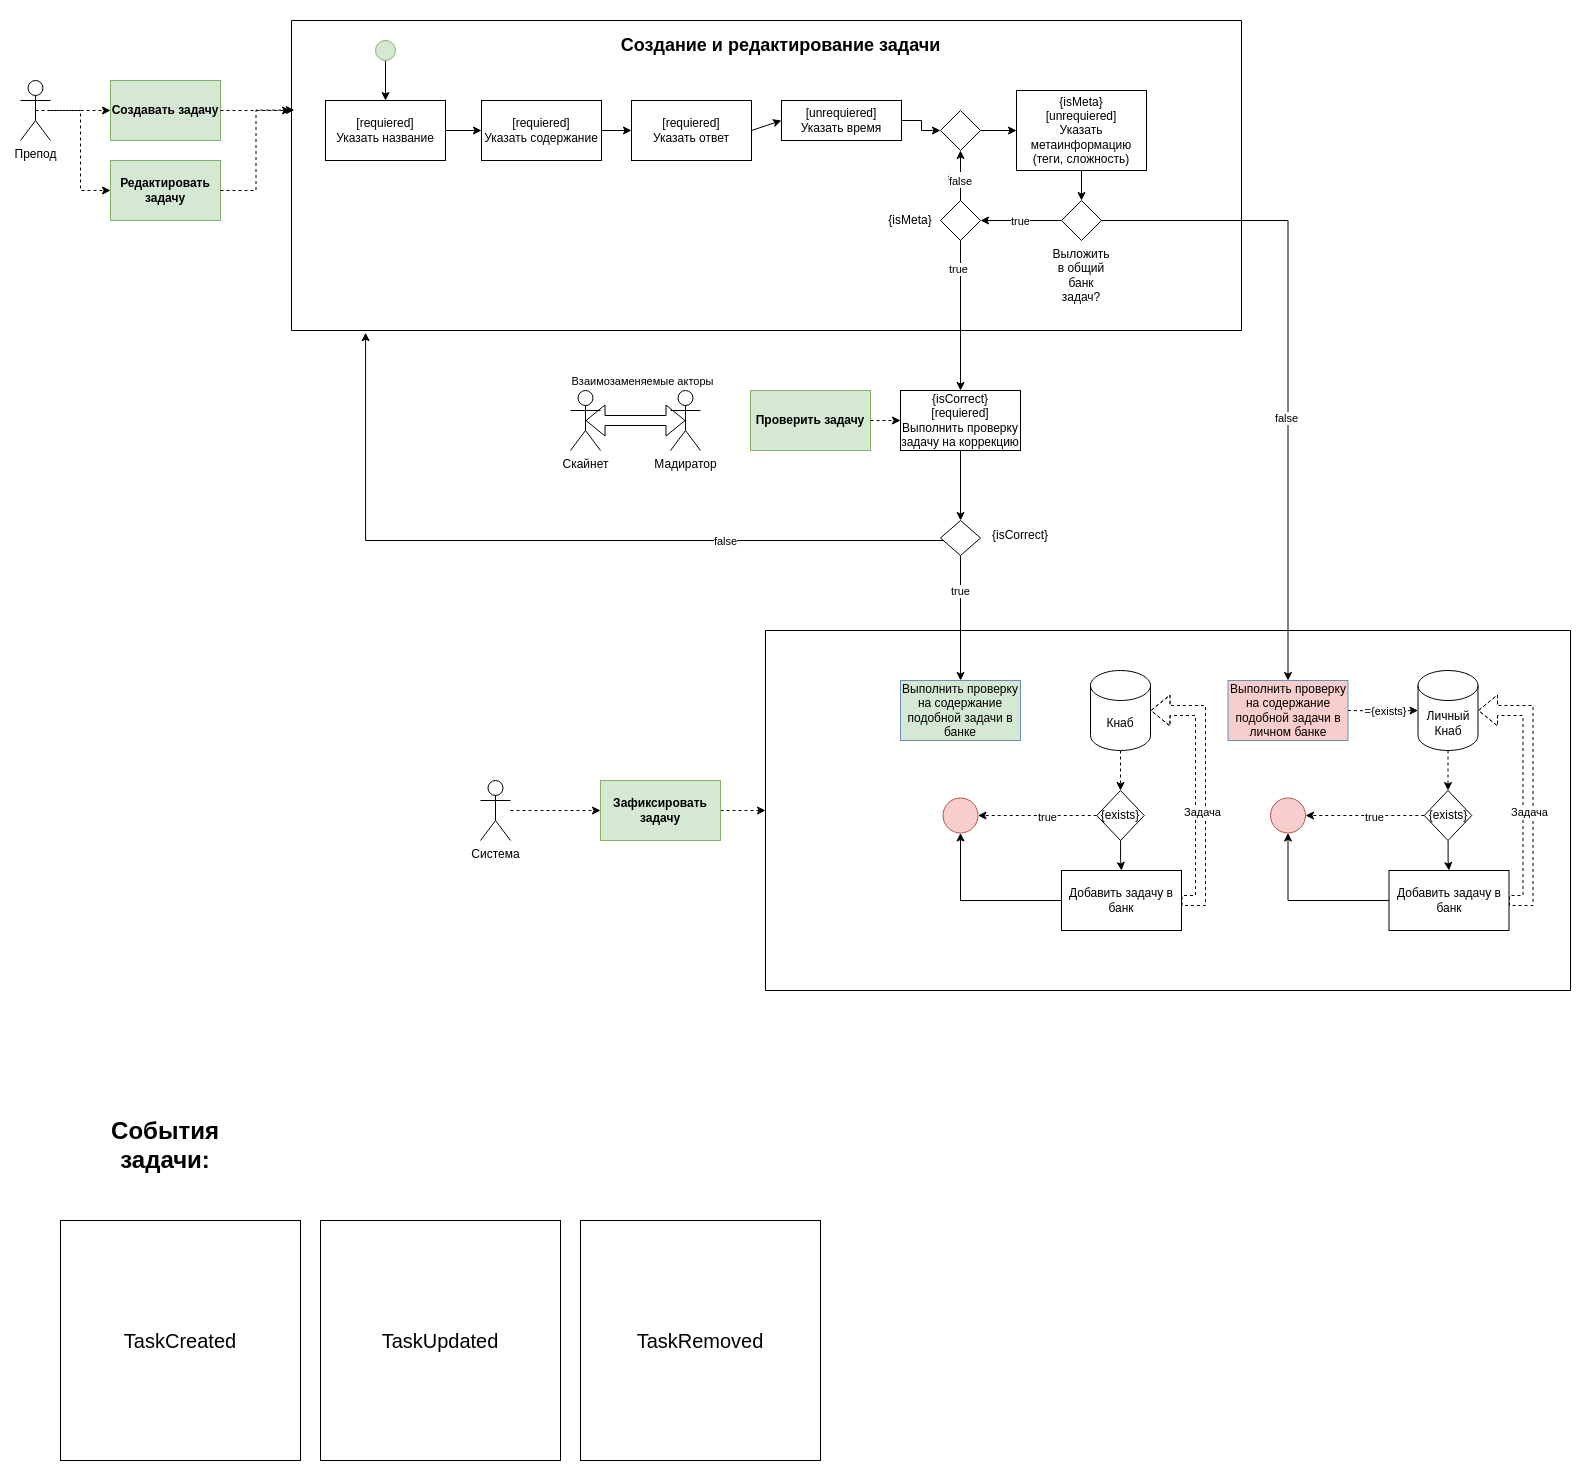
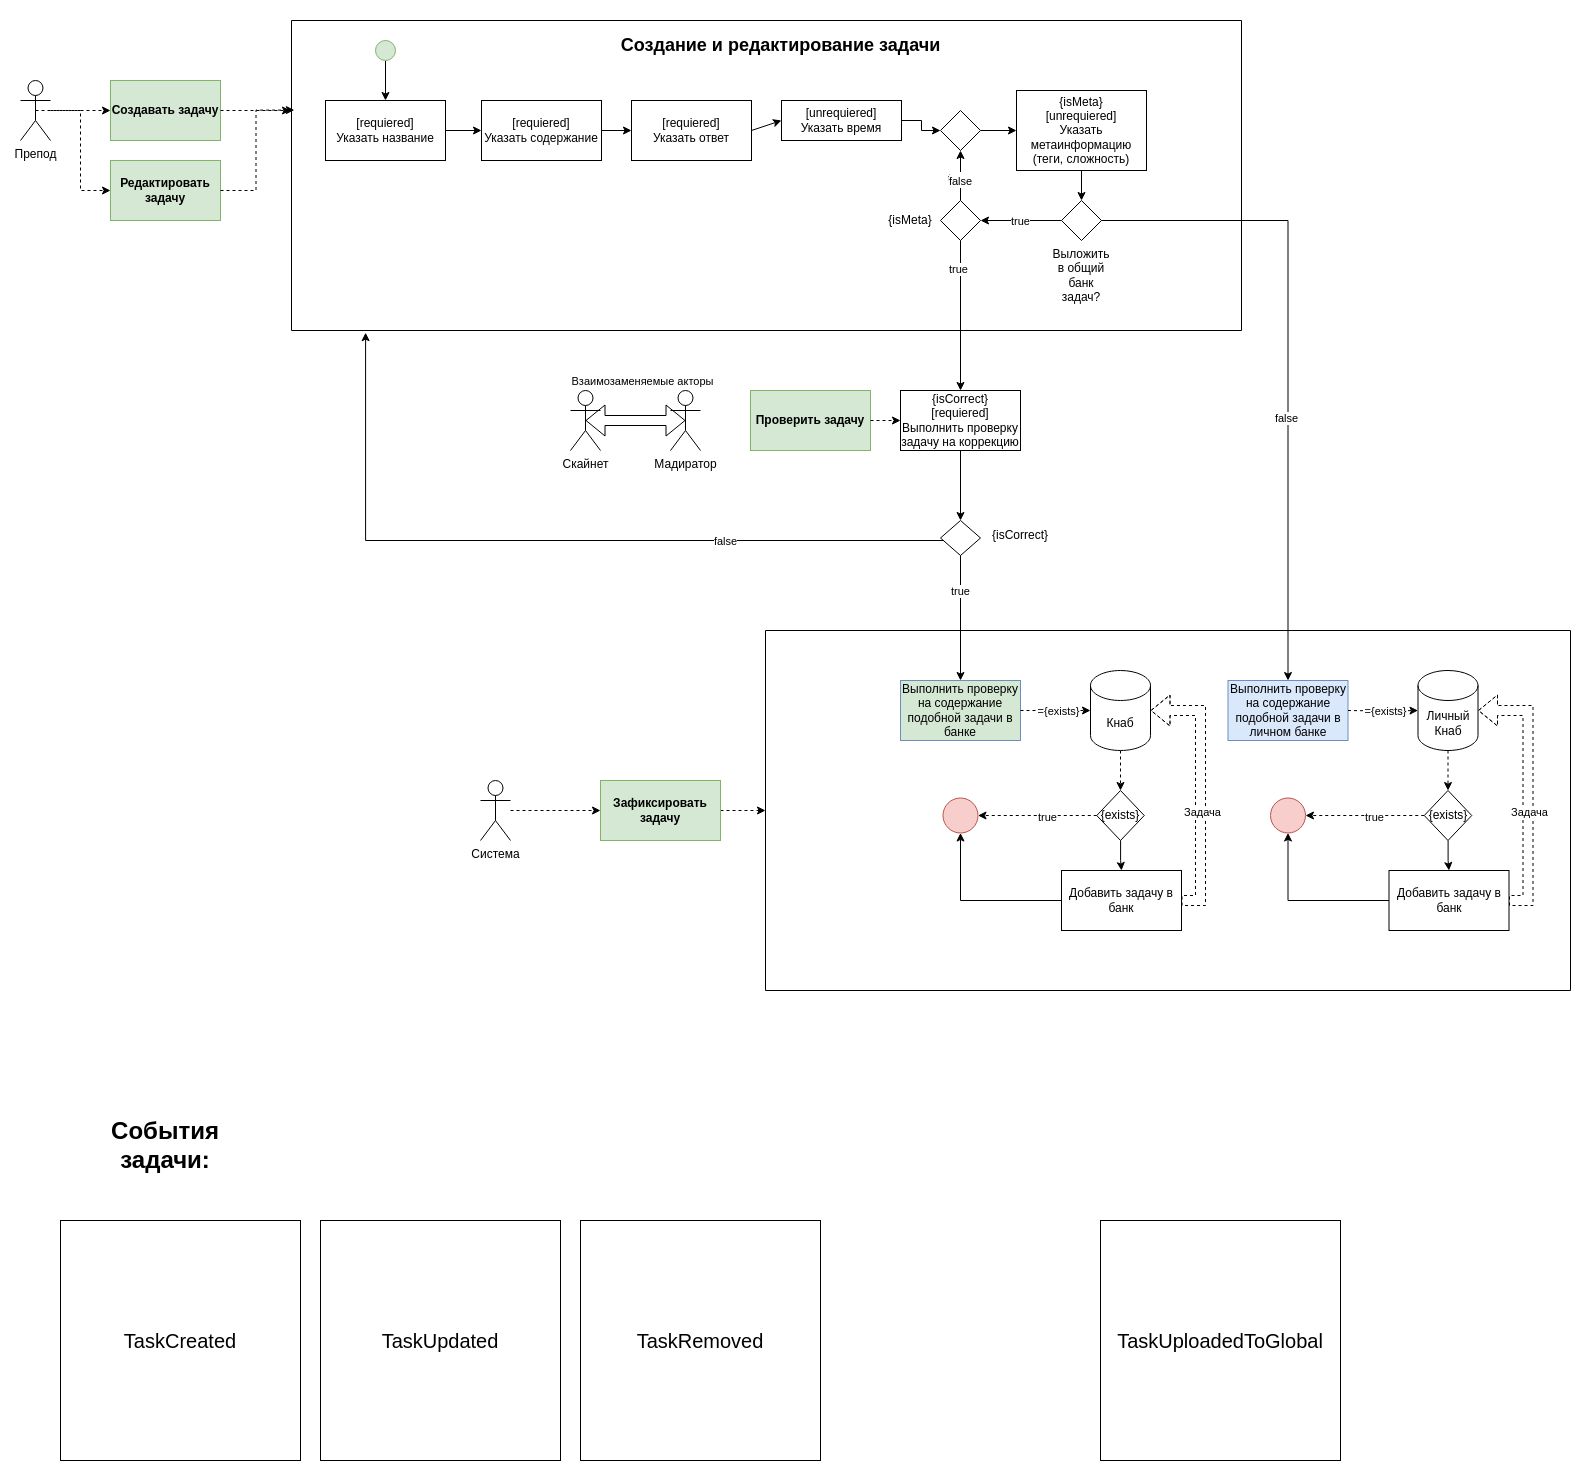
none -> (1052, 711)
(1288, 711) -> (1288, 711)
none -> (1221, 1341)
